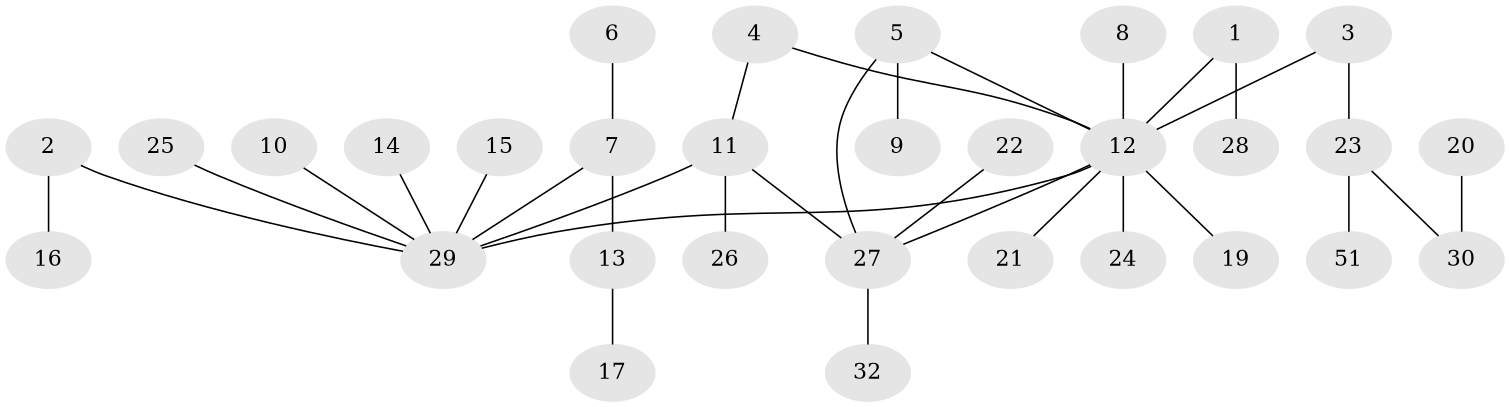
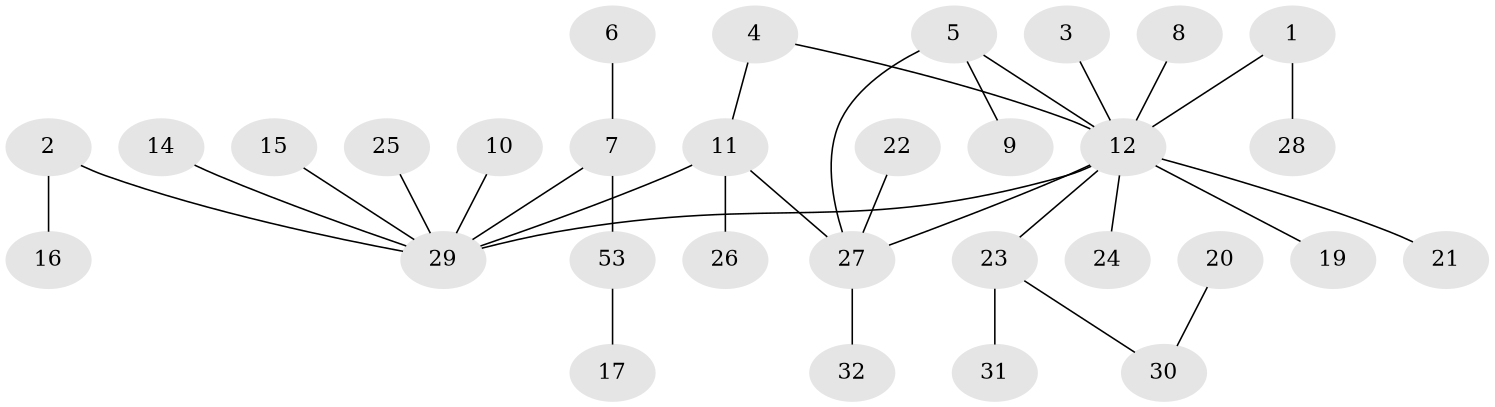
(1349, 91) -> (1059, 204)
(613, 260) -> (613, 260)
(1349, 260) -> (995, 373)
